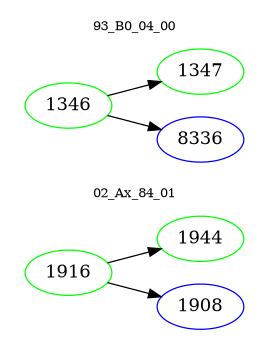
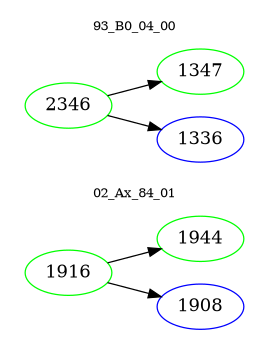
(69, 106) -> (69, 106)
(200, 140) -> (200, 140)
